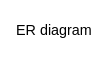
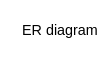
(54, 30) -> (60, 30)
